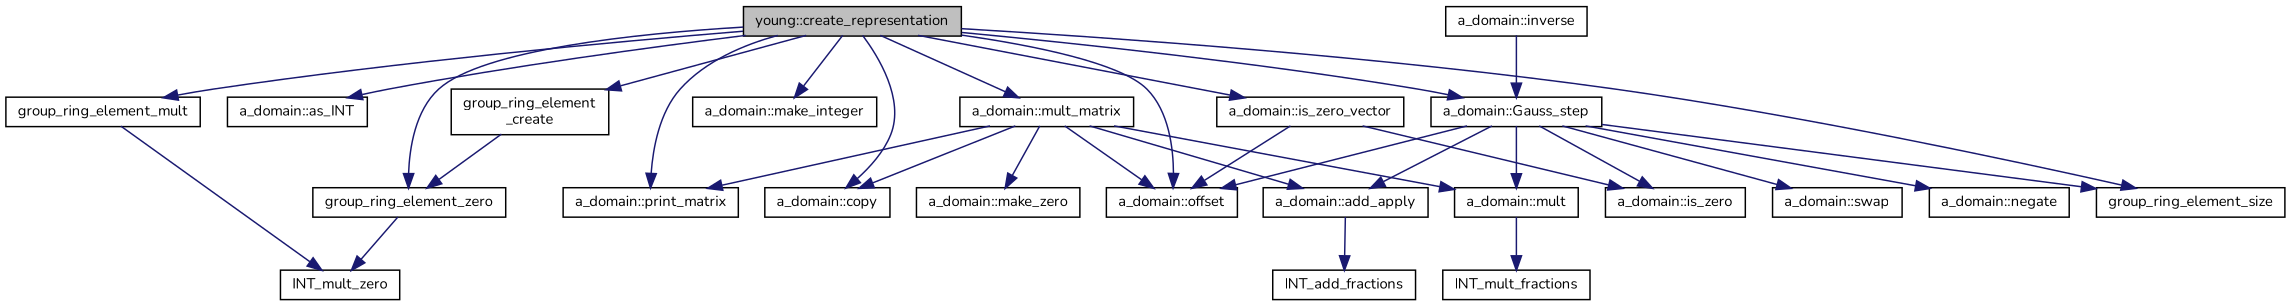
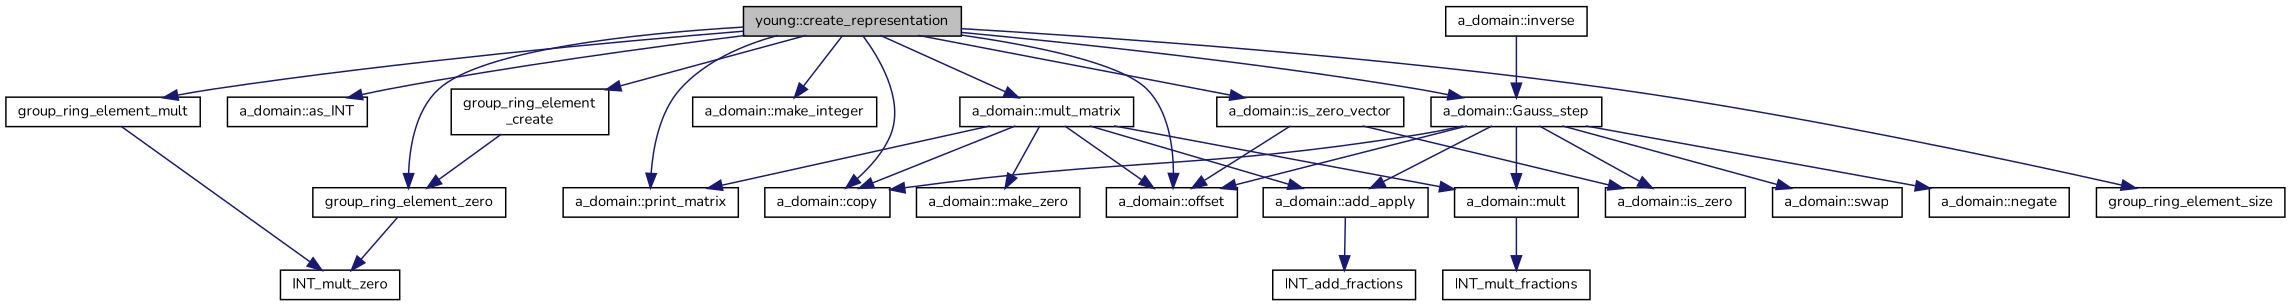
(1842, 156) -> (1157, 163)
